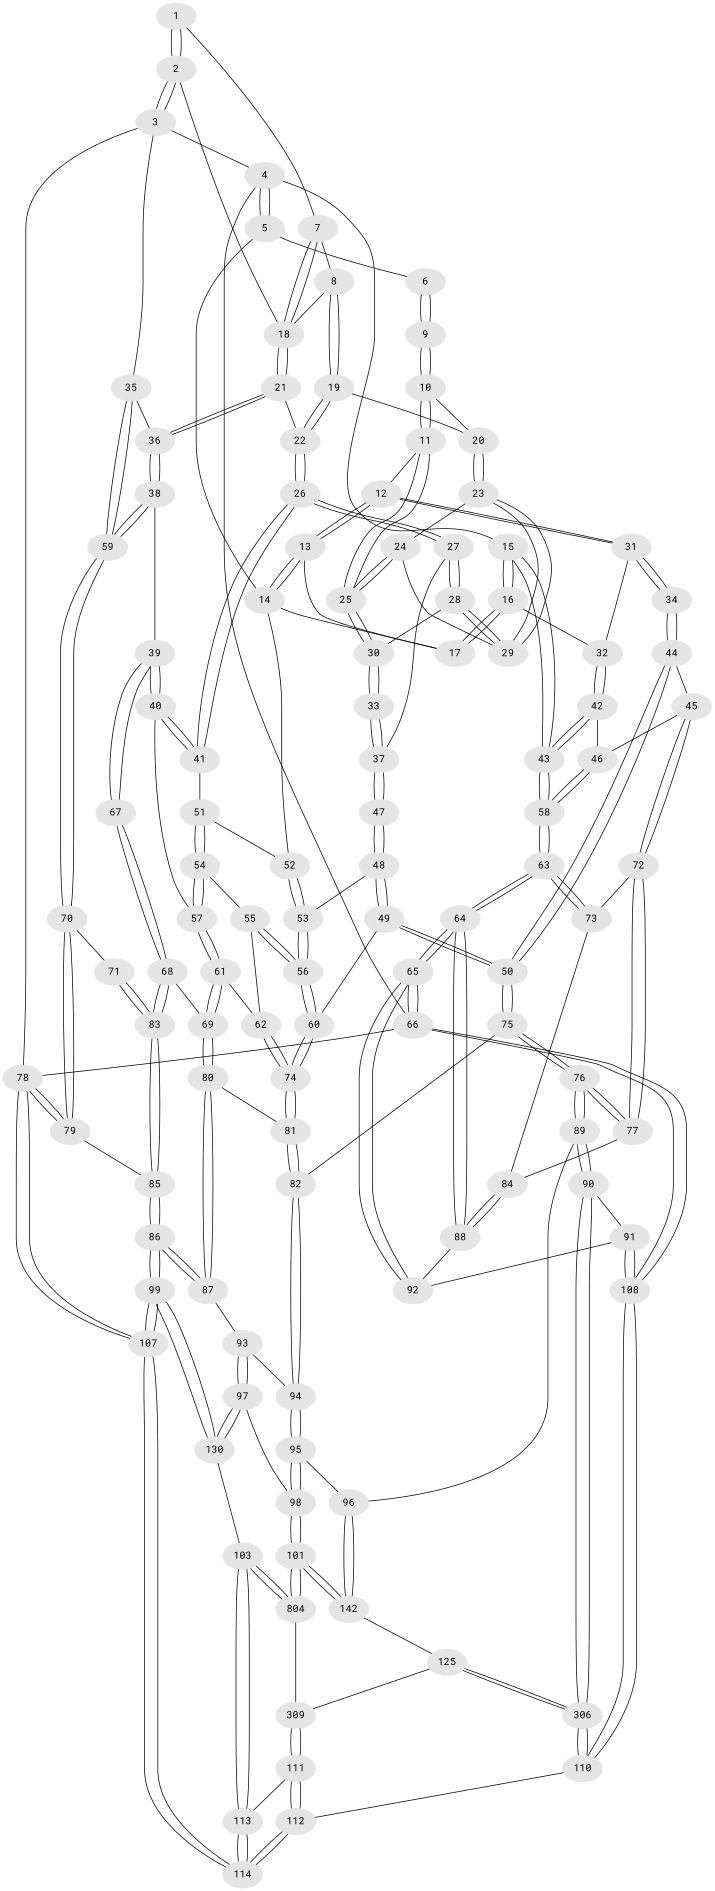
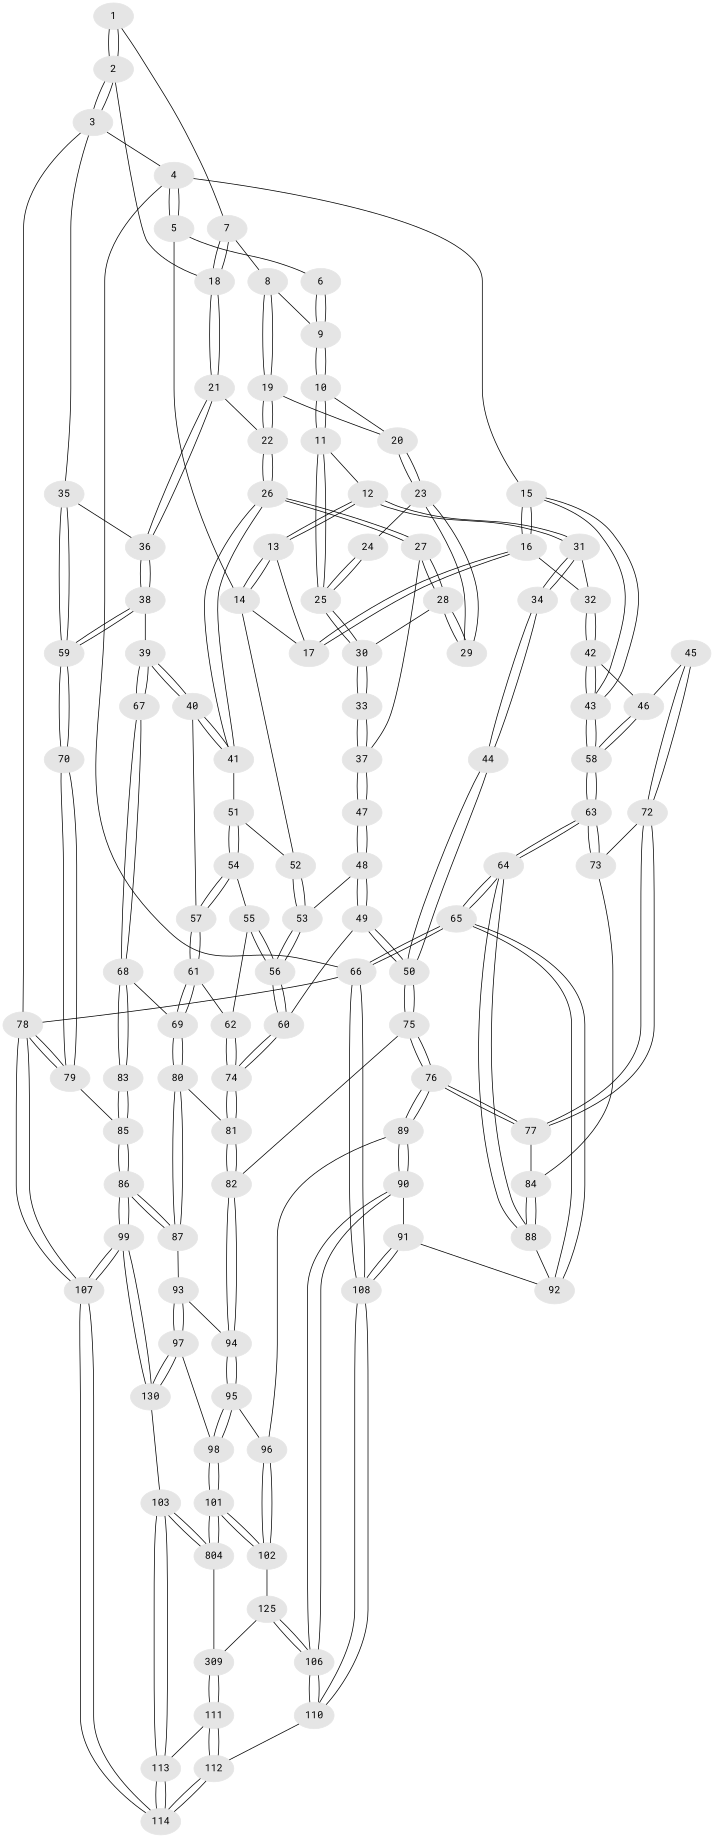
(309, 308) -> (294, 308)
(440, 619) -> none
(682, 680) -> none
(114, 972) -> none
(349, 1609) -> (267, 1556)
(583, 1715) -> (314, 1662)
